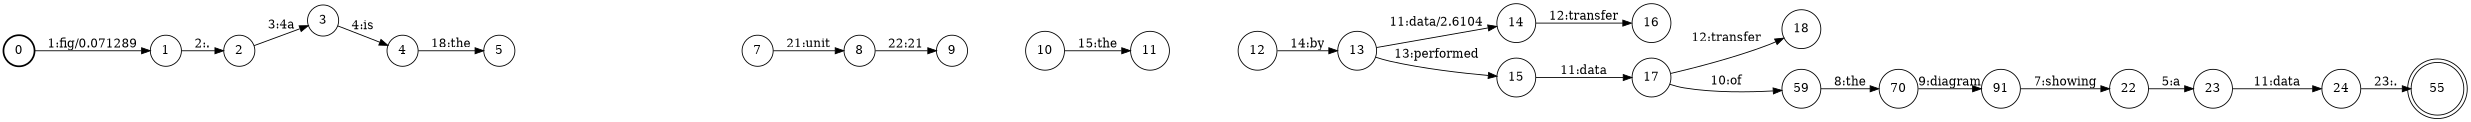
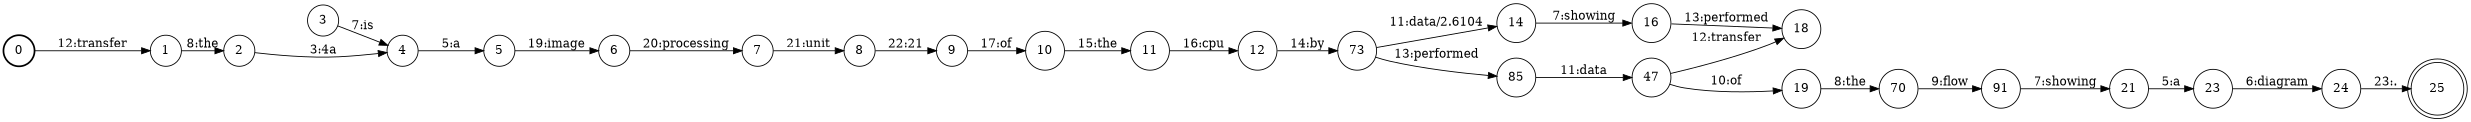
(1584, 17) -> (1584, 17)
(363, 26) -> (363, 26)
none -> (1722, 26)
(277, 37) -> (316, 57)
(92, 44) -> (92, 44)
(203, 44) -> (203, 44)
(451, 44) -> (451, 44)
none -> (614, 51)
none -> (992, 51)
none -> (1199, 51)
(1357, 51) -> (1357, 51)
(1516, 78) -> (1516, 78)
(1651, 78) -> (1651, 78)
(1950, 82) -> (1950, 82)
(2277, 82) -> (2277, 82)
(1801, 89) -> (1801, 89)
(2129, 89) -> (2129, 89)
(2437, 89) -> (2437, 89)
